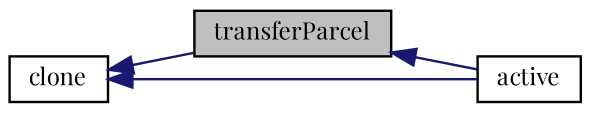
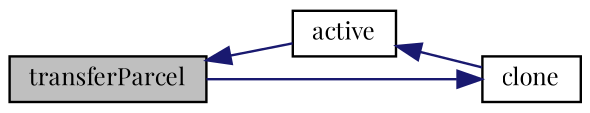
(305, 79) -> (451, 60)
